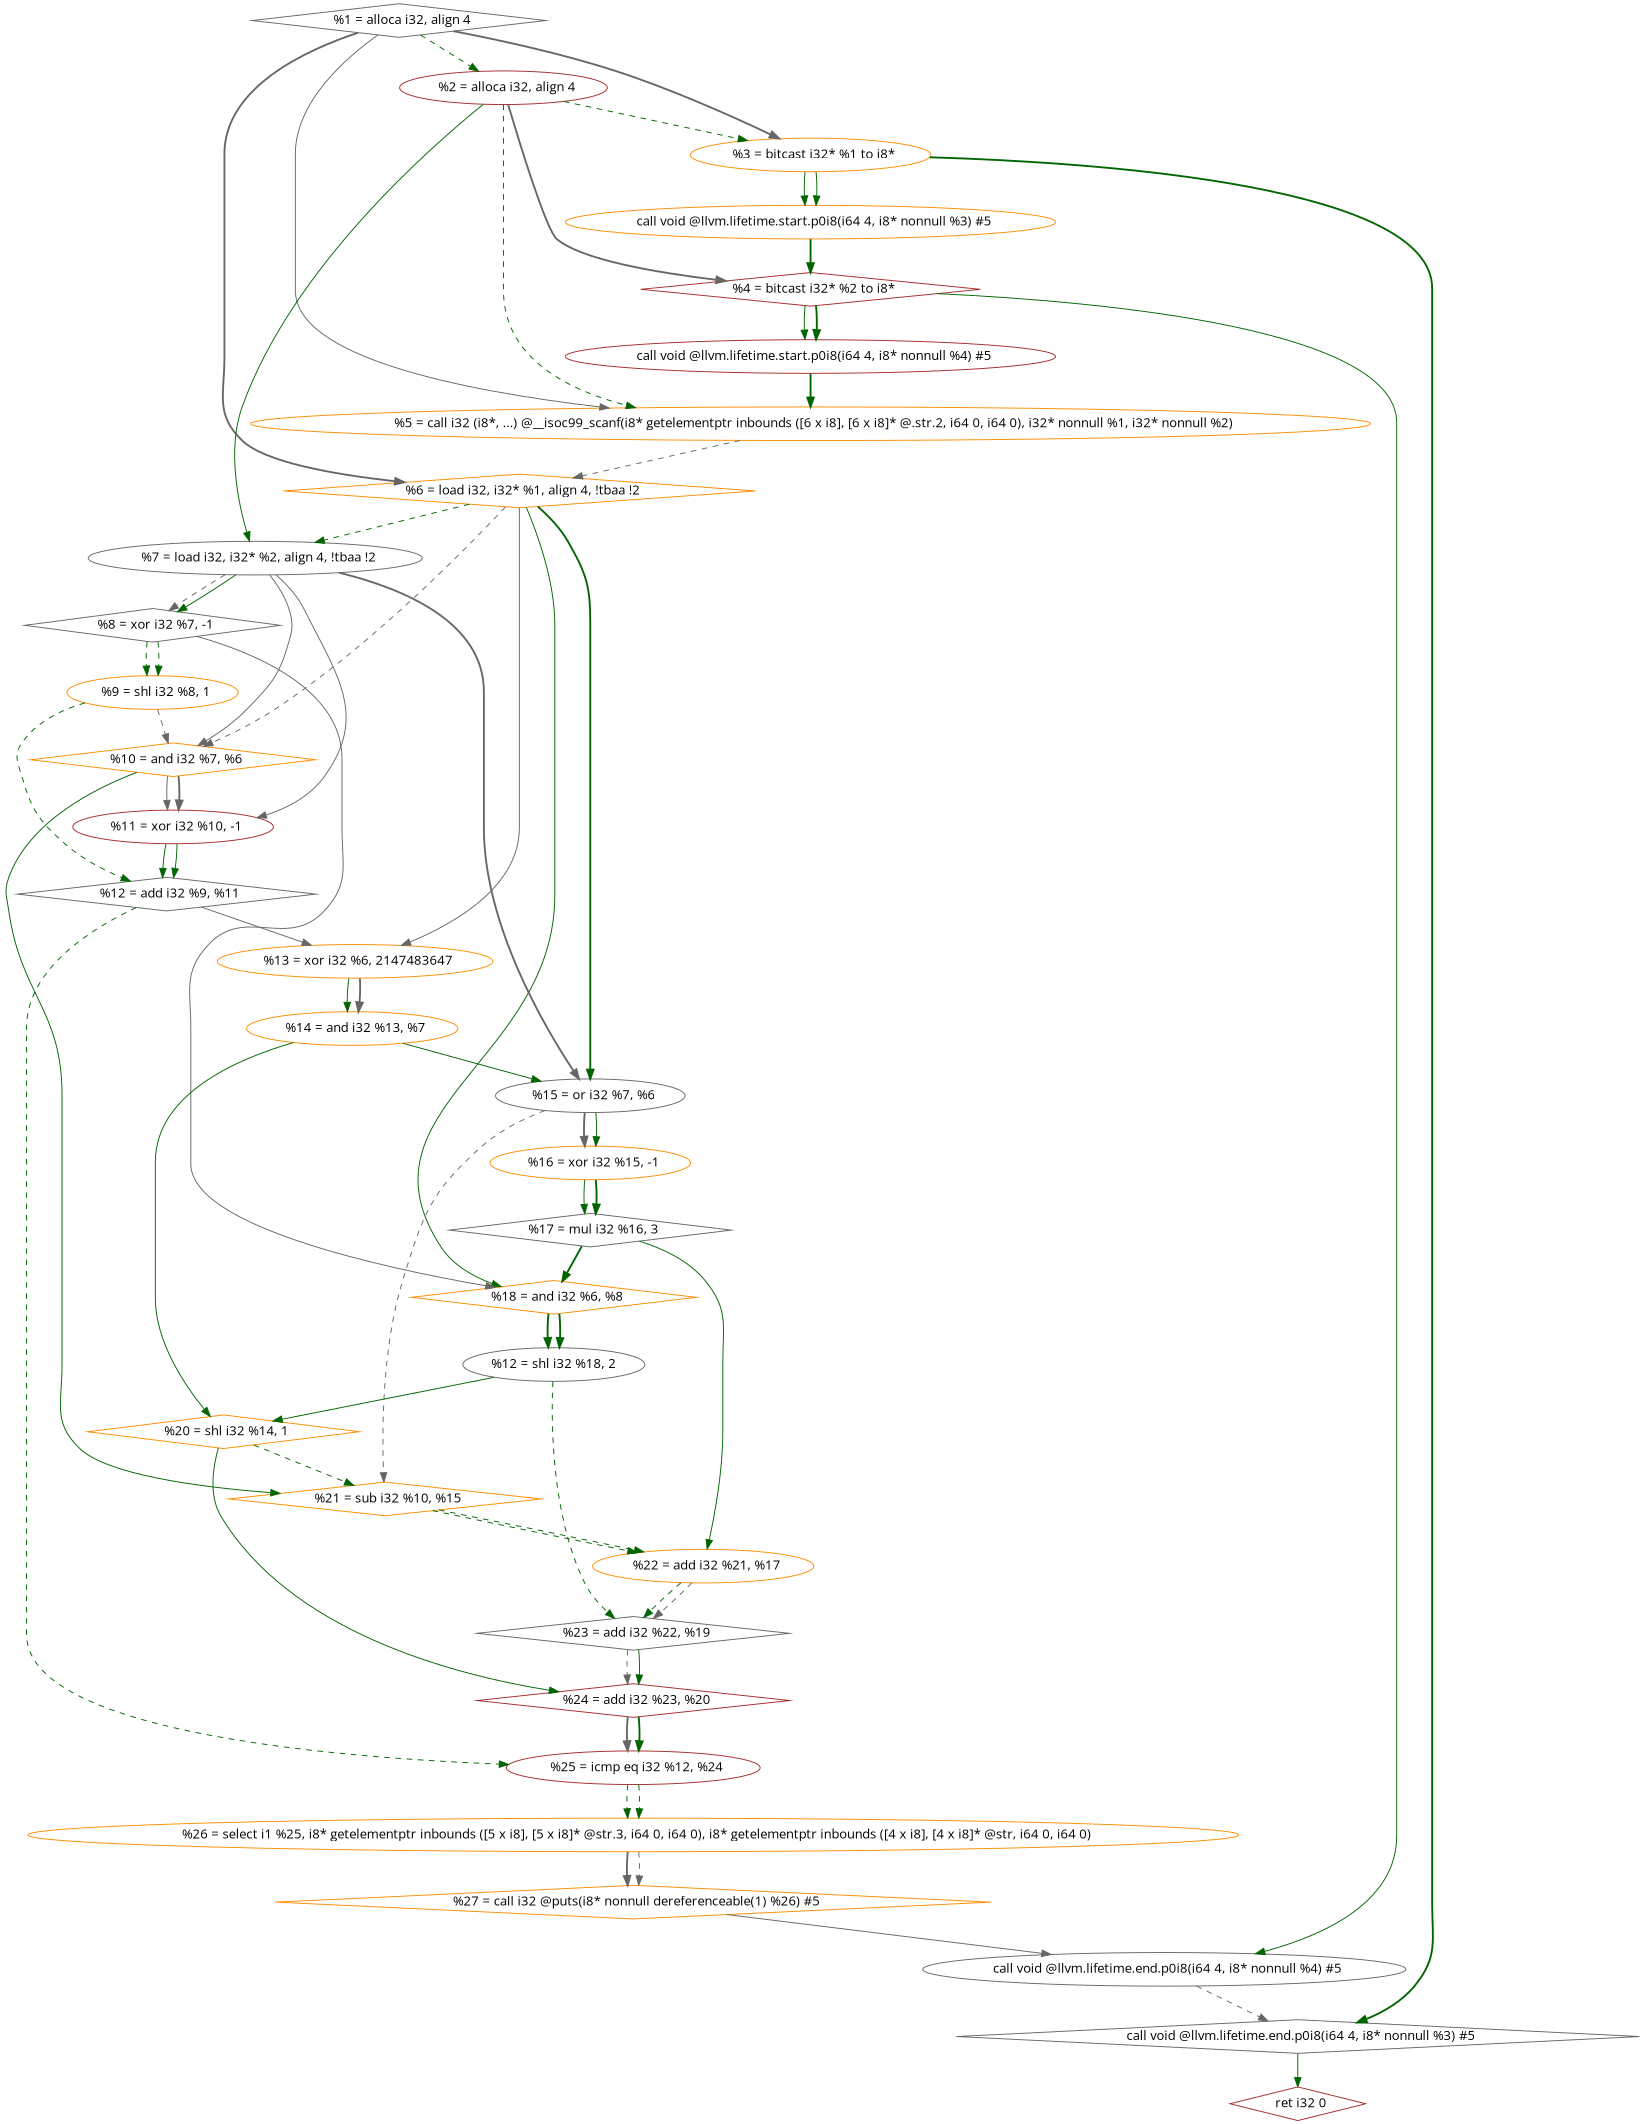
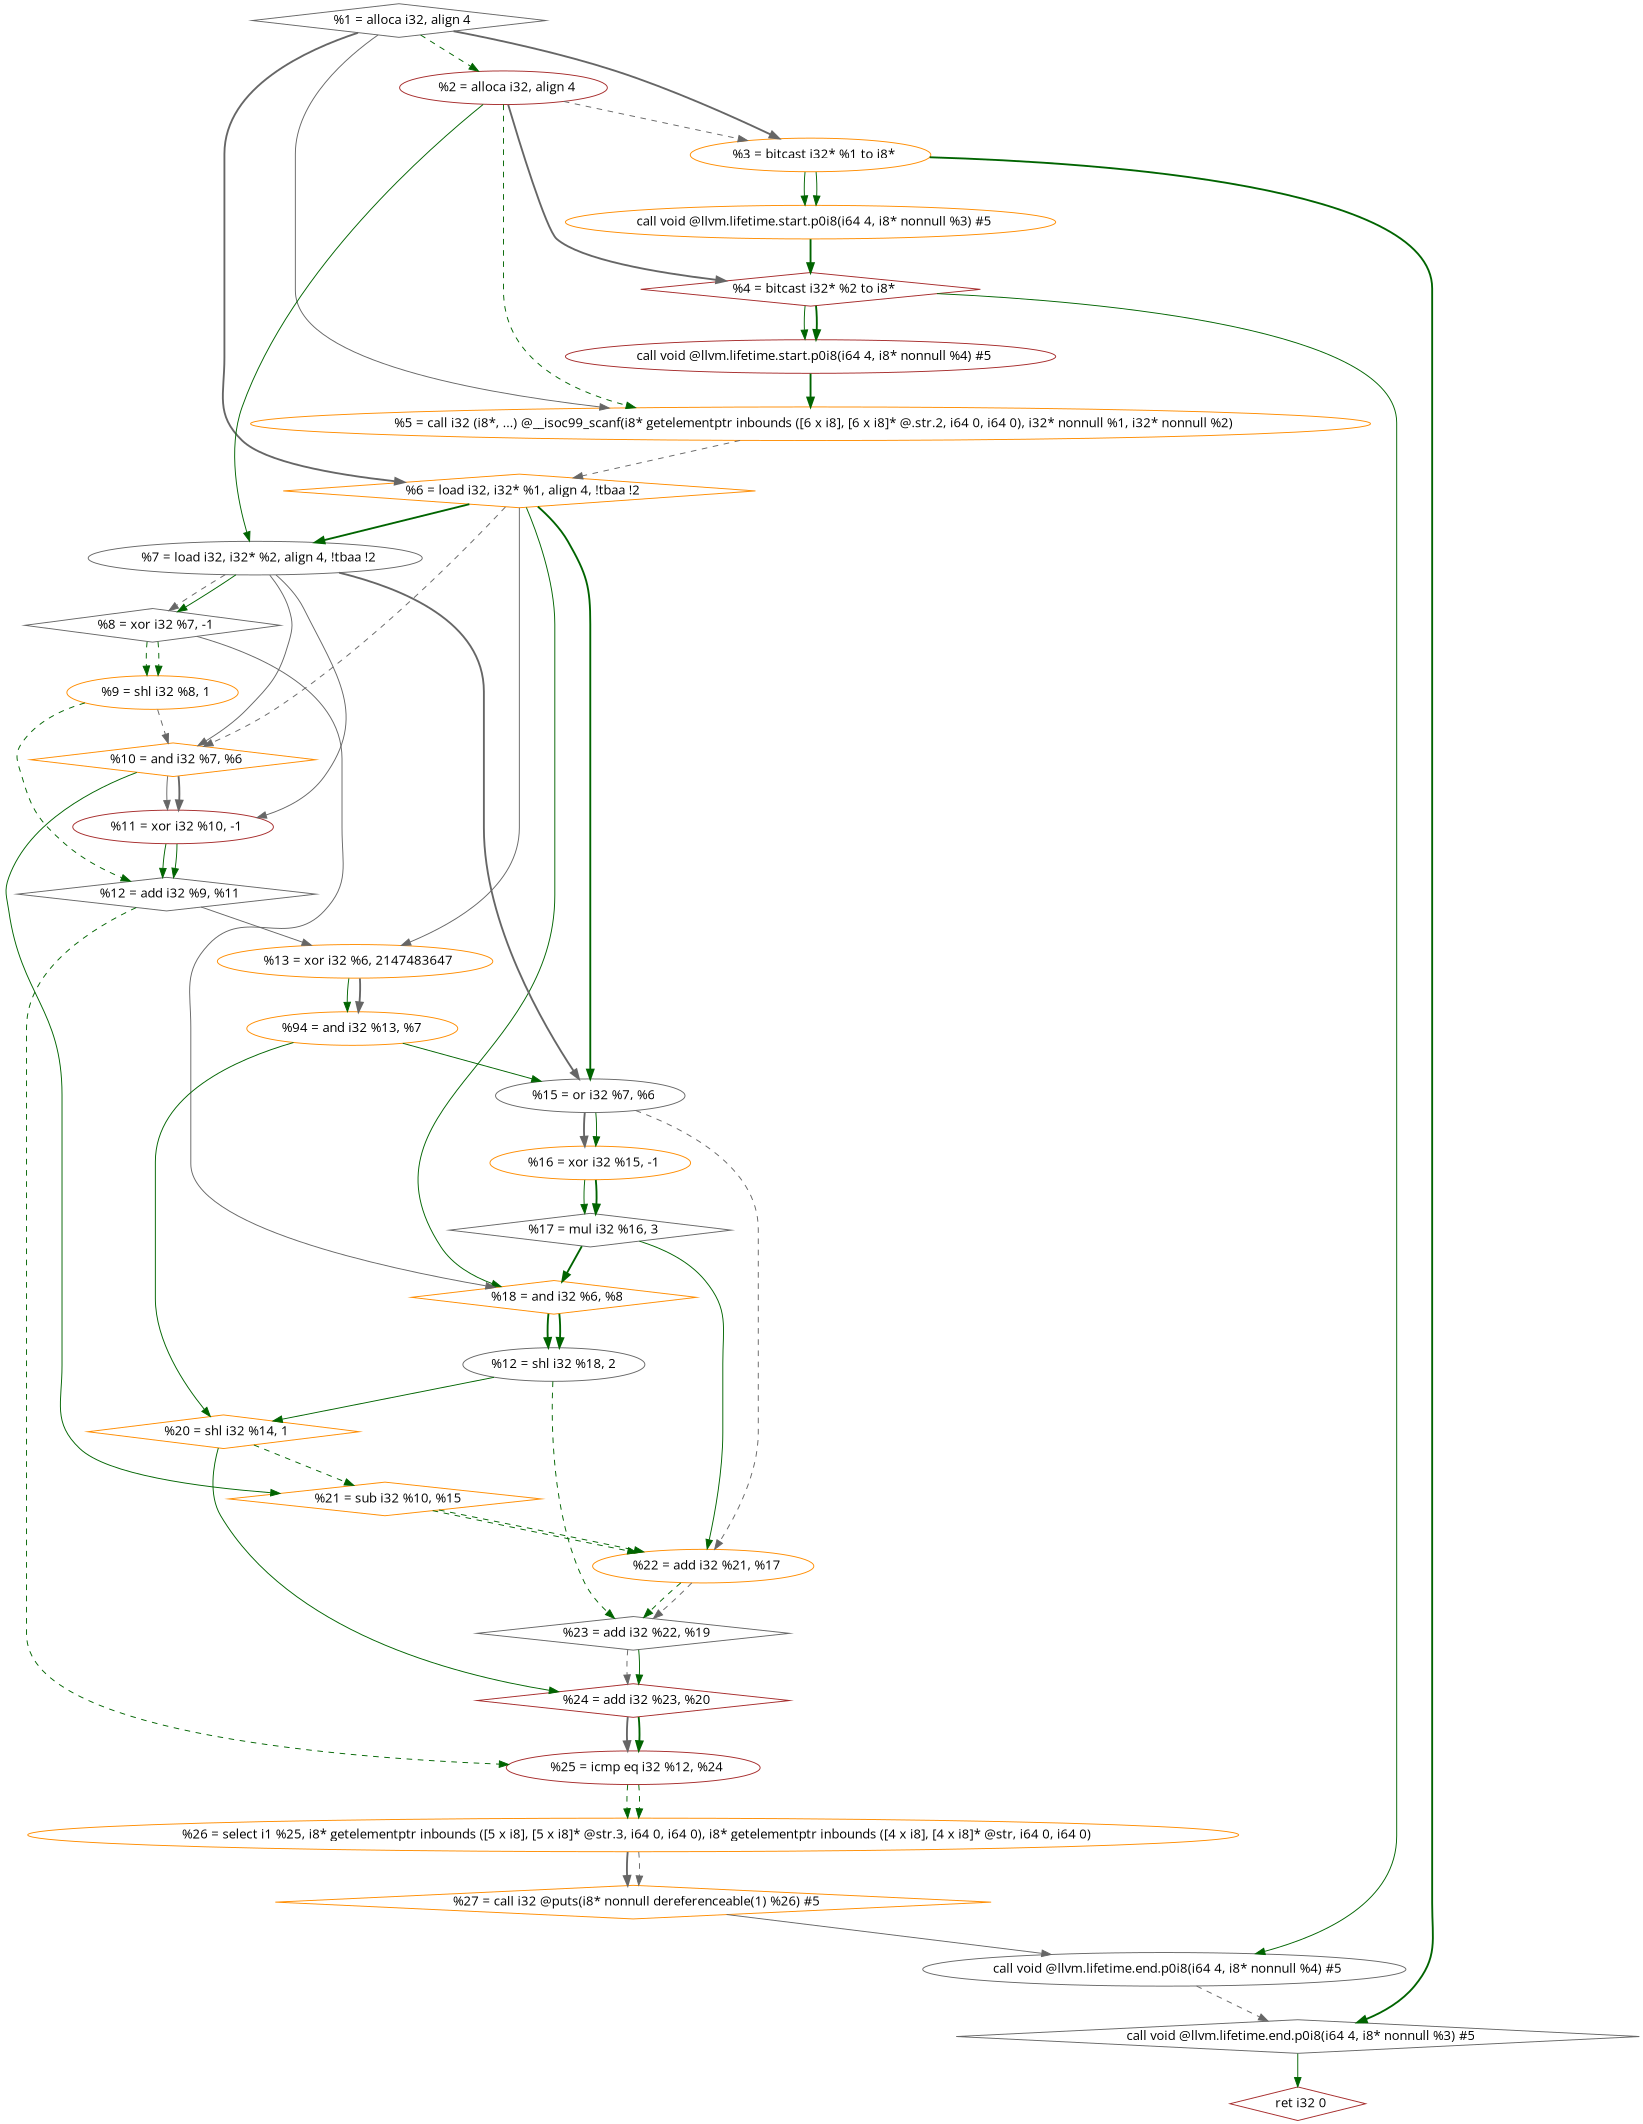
(651, 120) -> (651, 120)
(397, 522) -> (397, 522)
(352, 1029) -> (352, 1029)
(408, 1262) -> (758, 1299)
